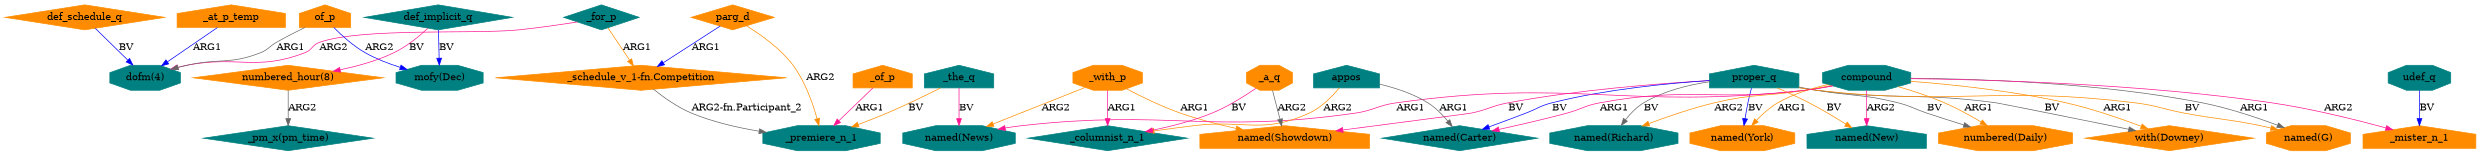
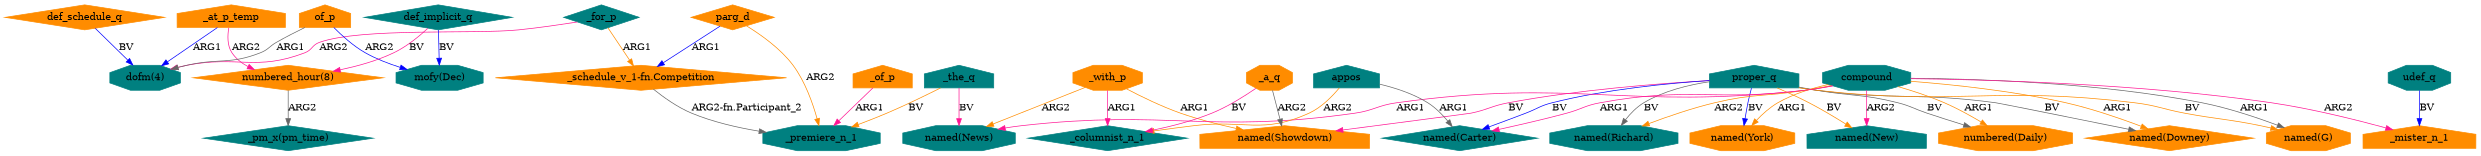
none -> (231, 51)
(2169, 138) -> (2169, 138)
